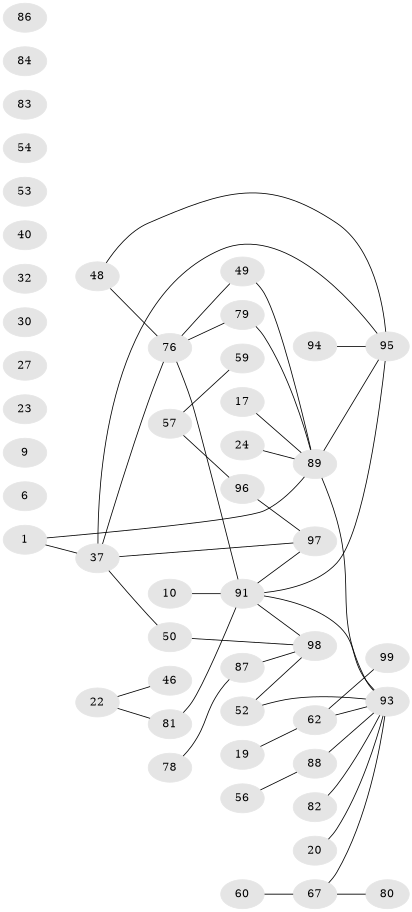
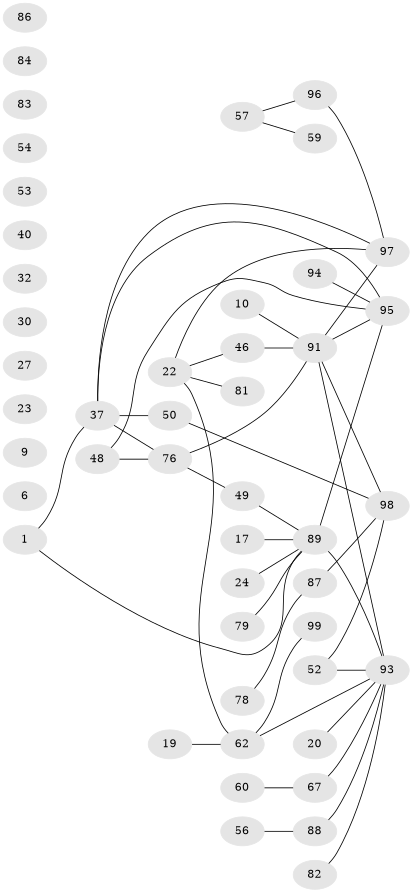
none -> (248, 266)
(206, 331) -> none
none -> (206, 558)
(213, 662) -> (279, 348)
(387, 894) -> none
